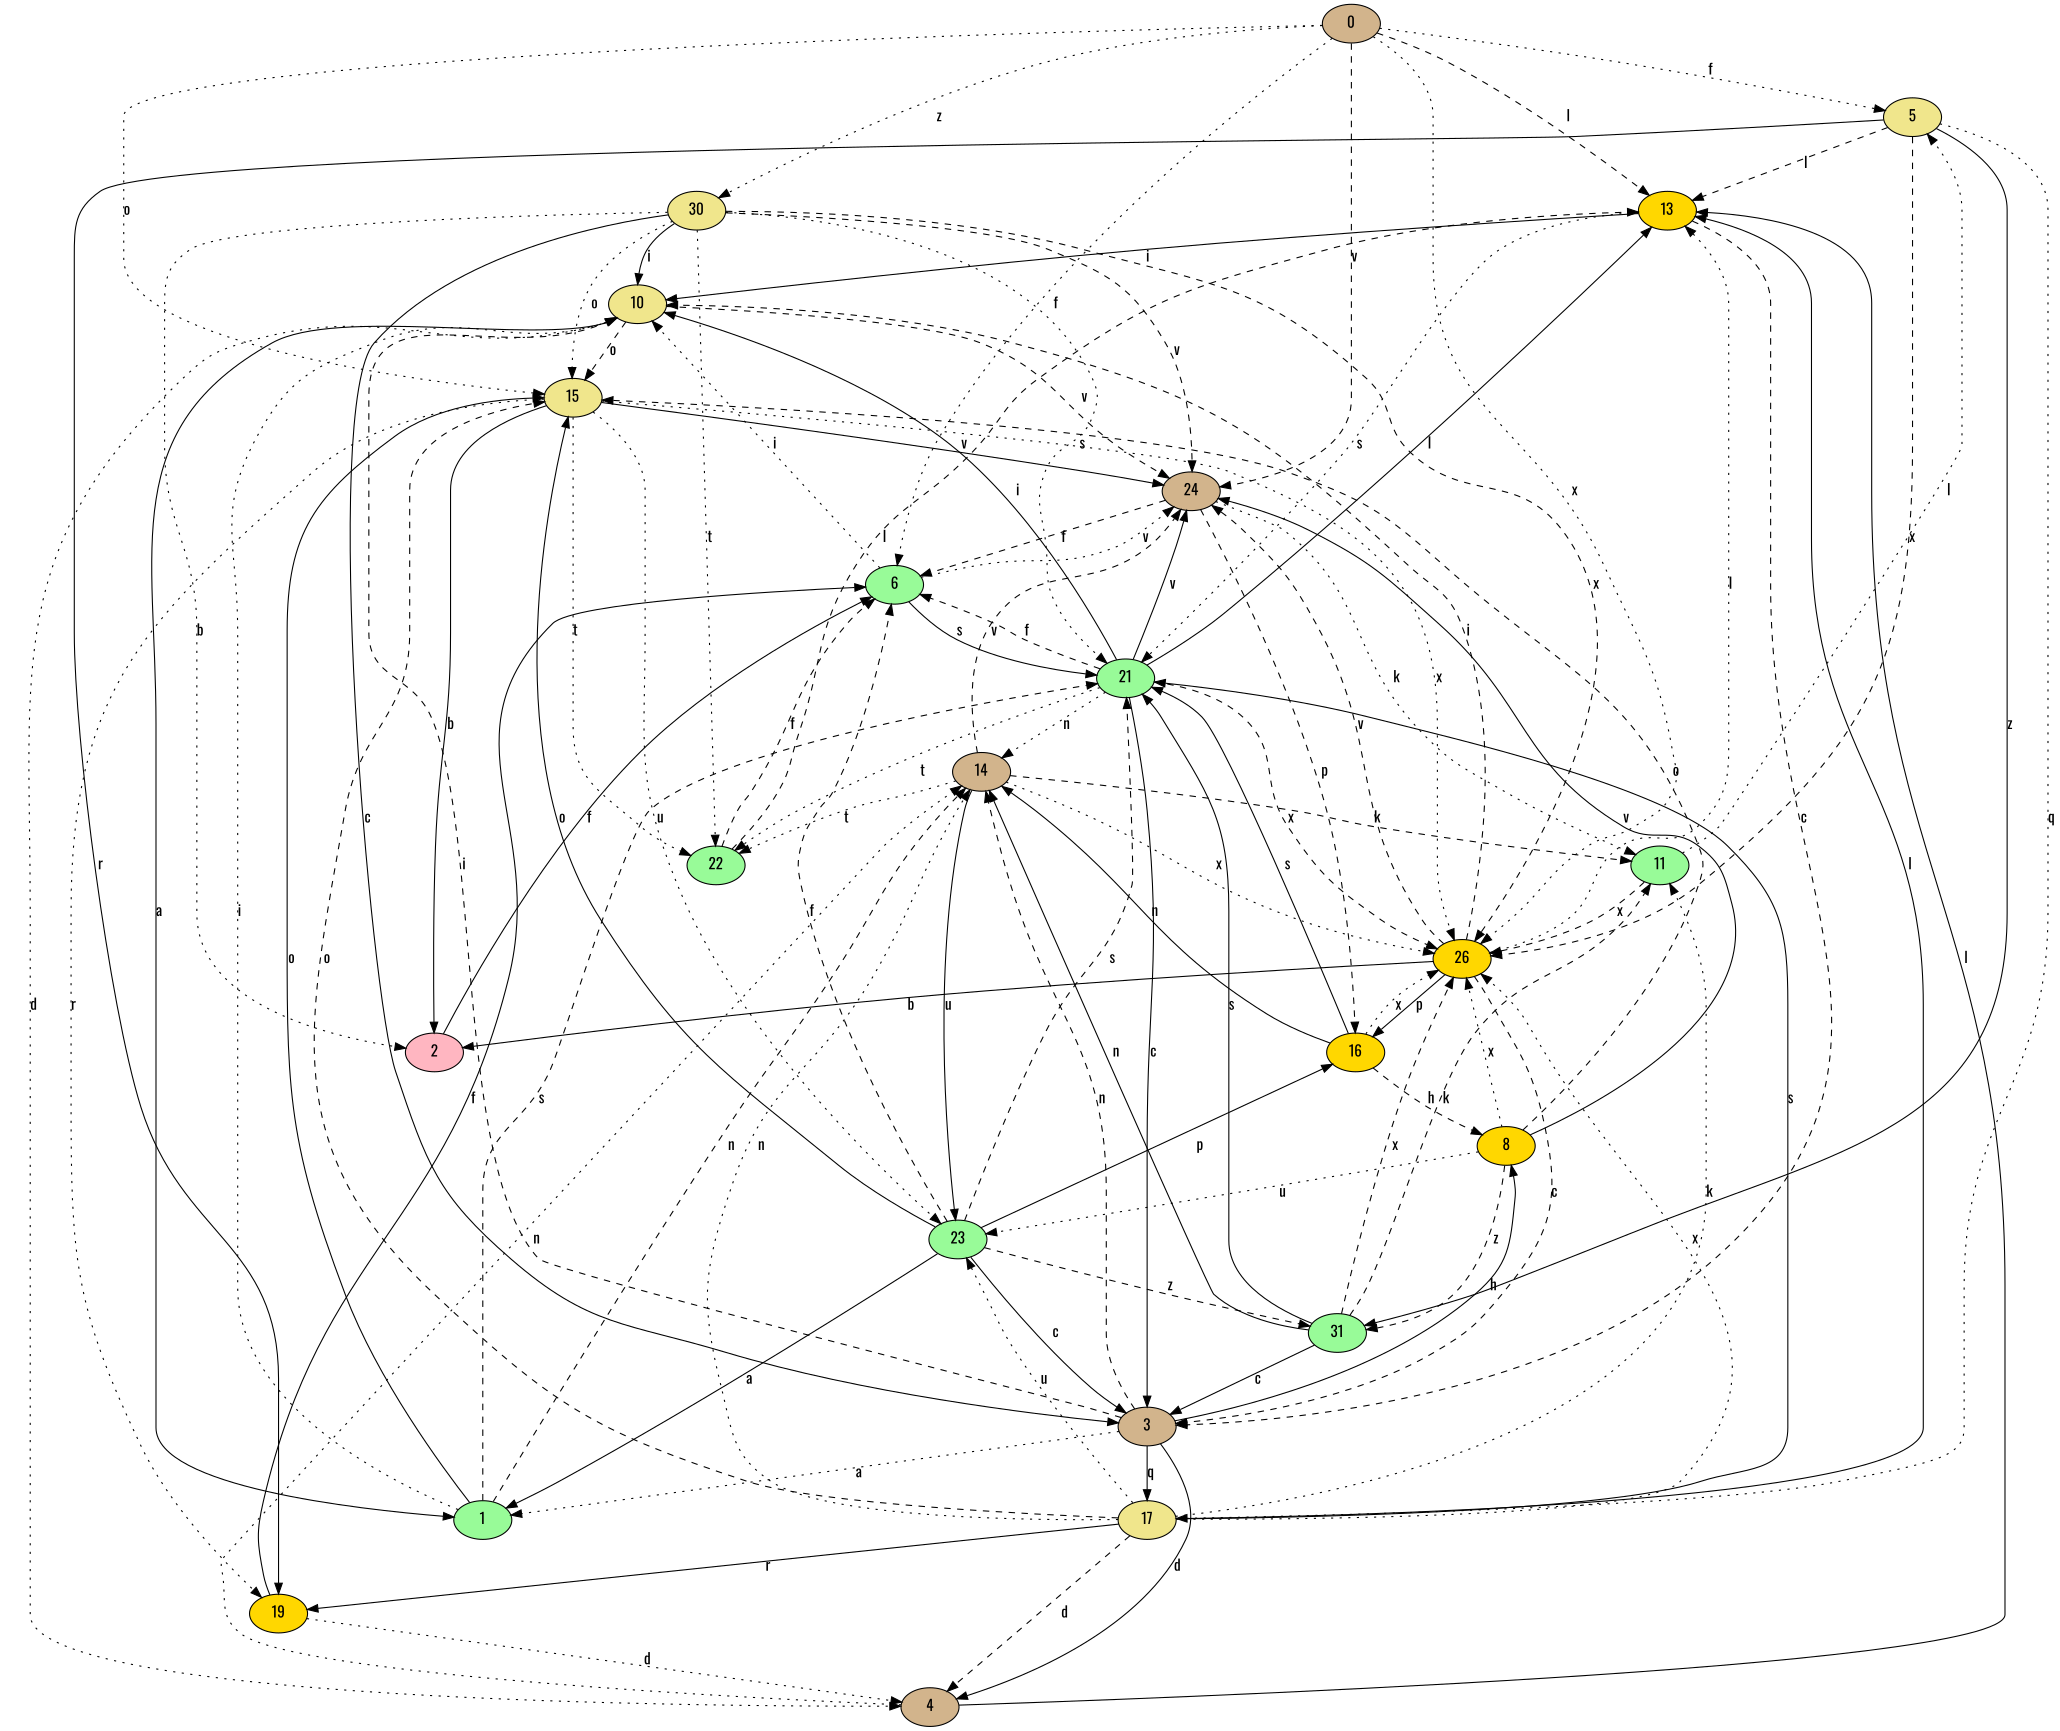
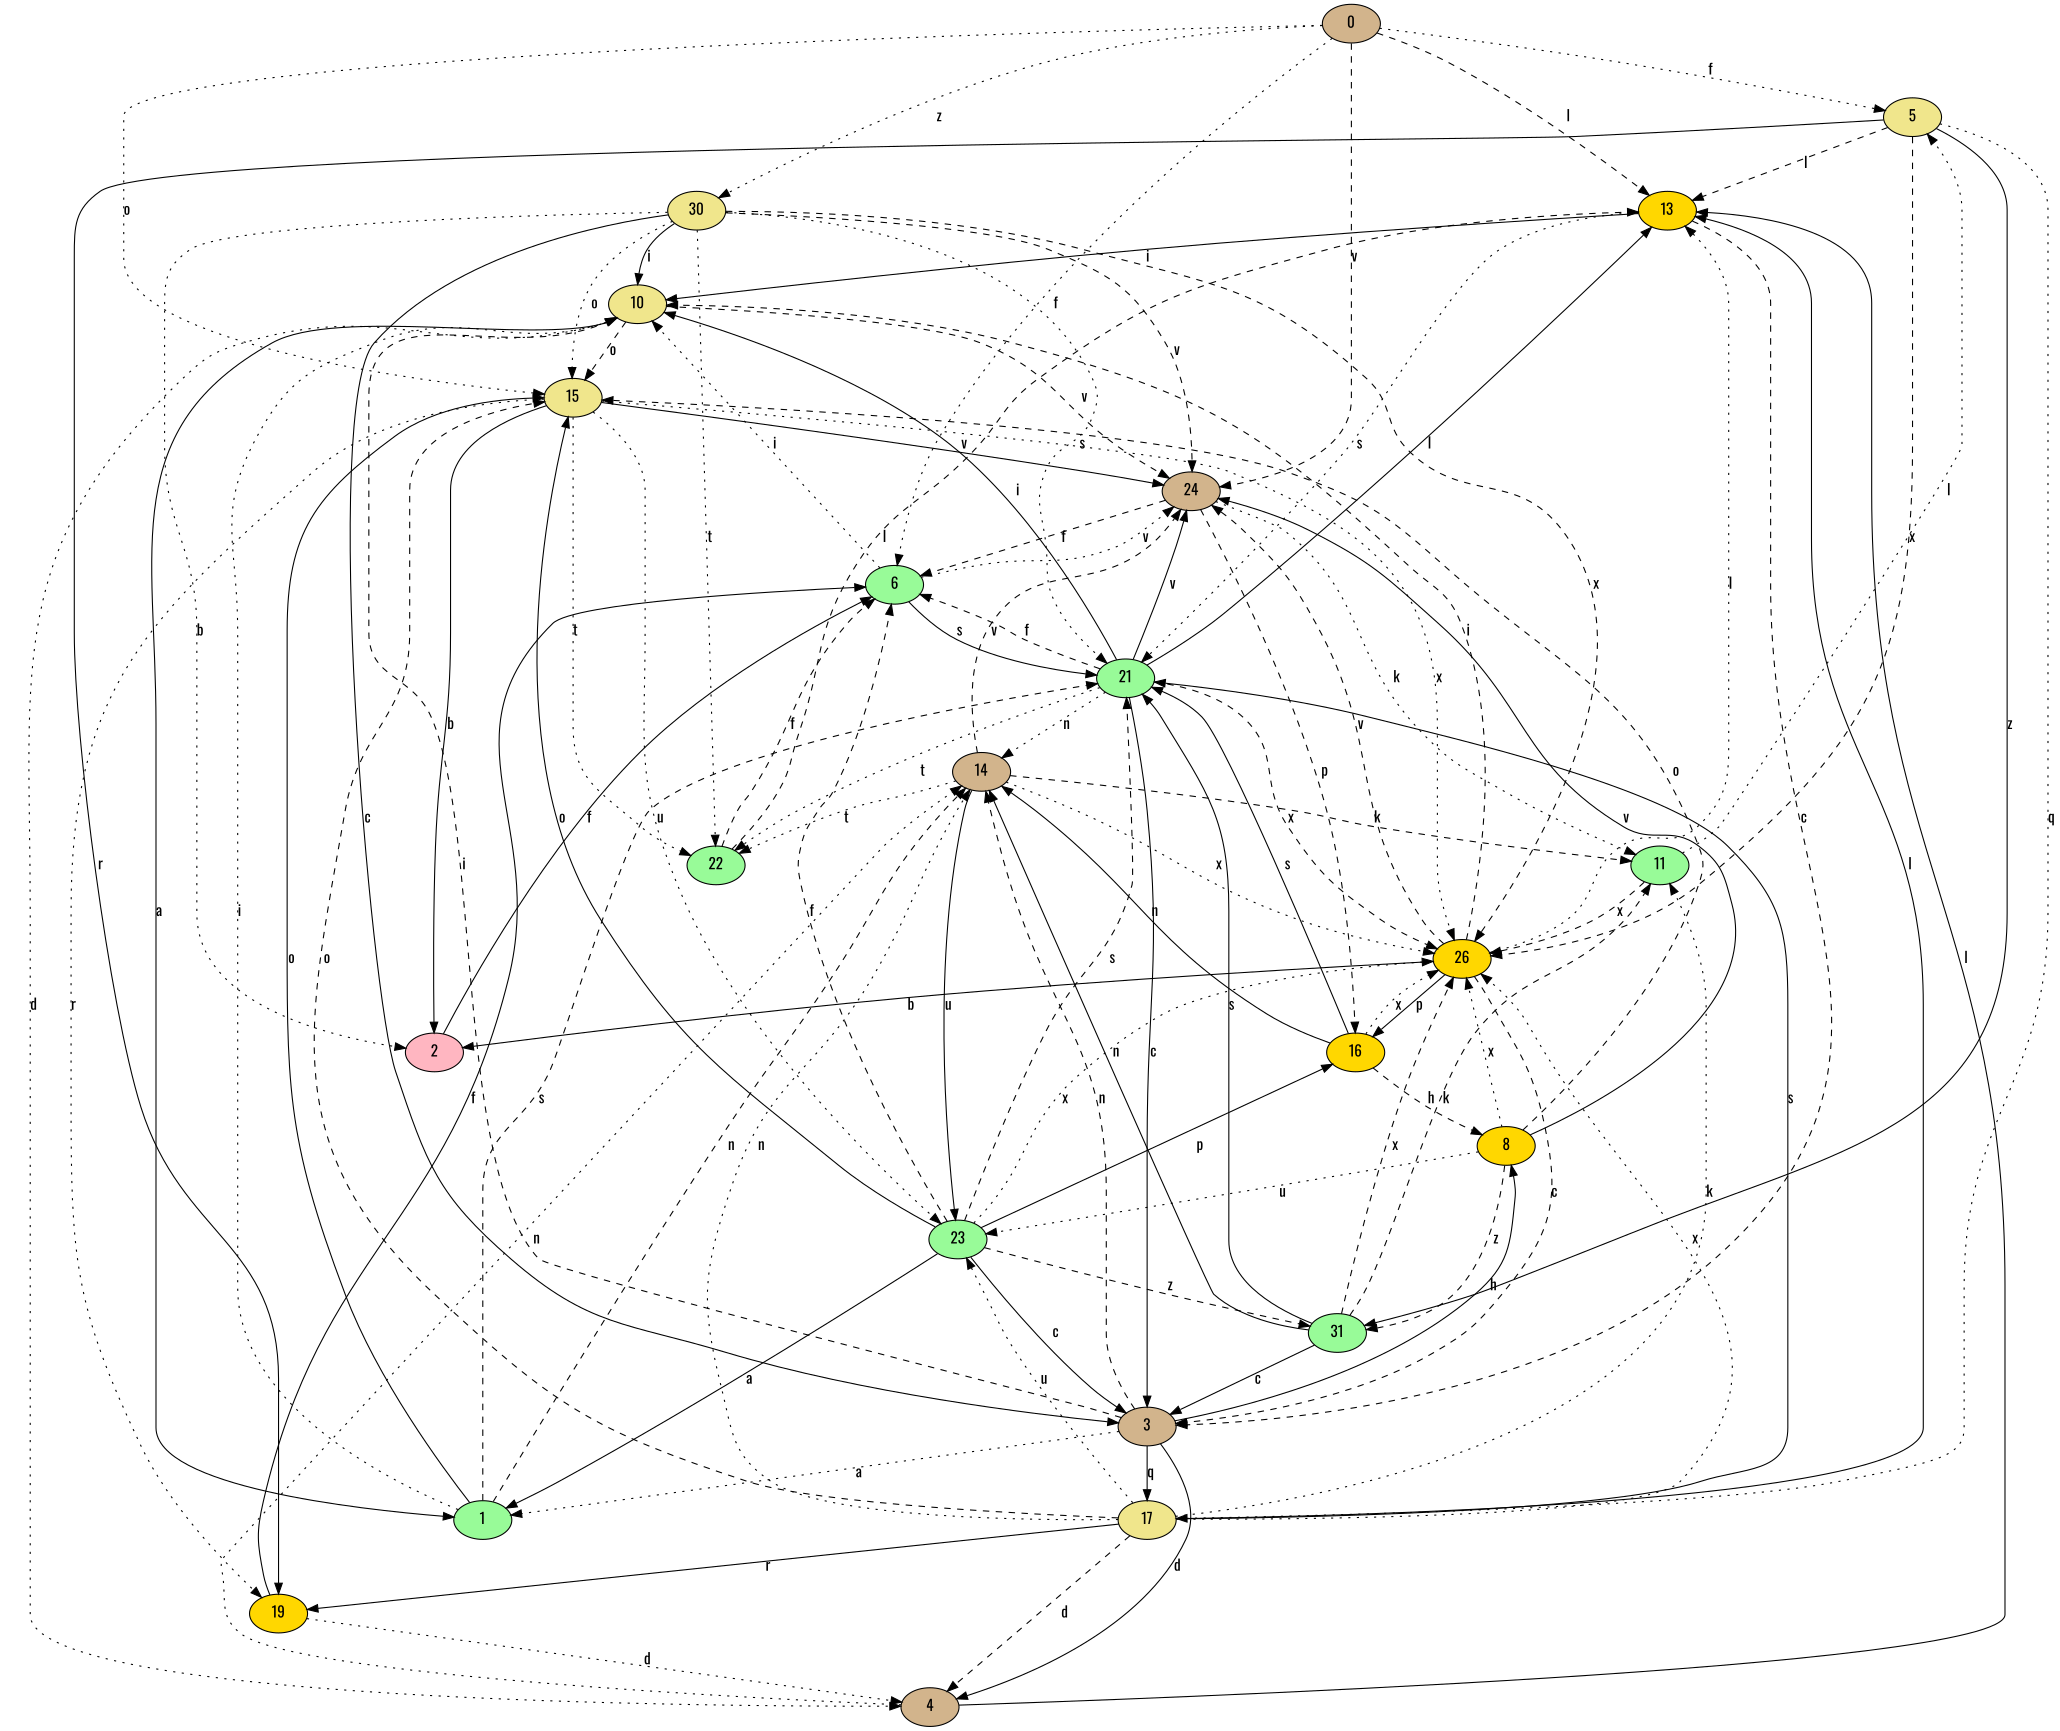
(1572, 510) -> (1142, 1027)
